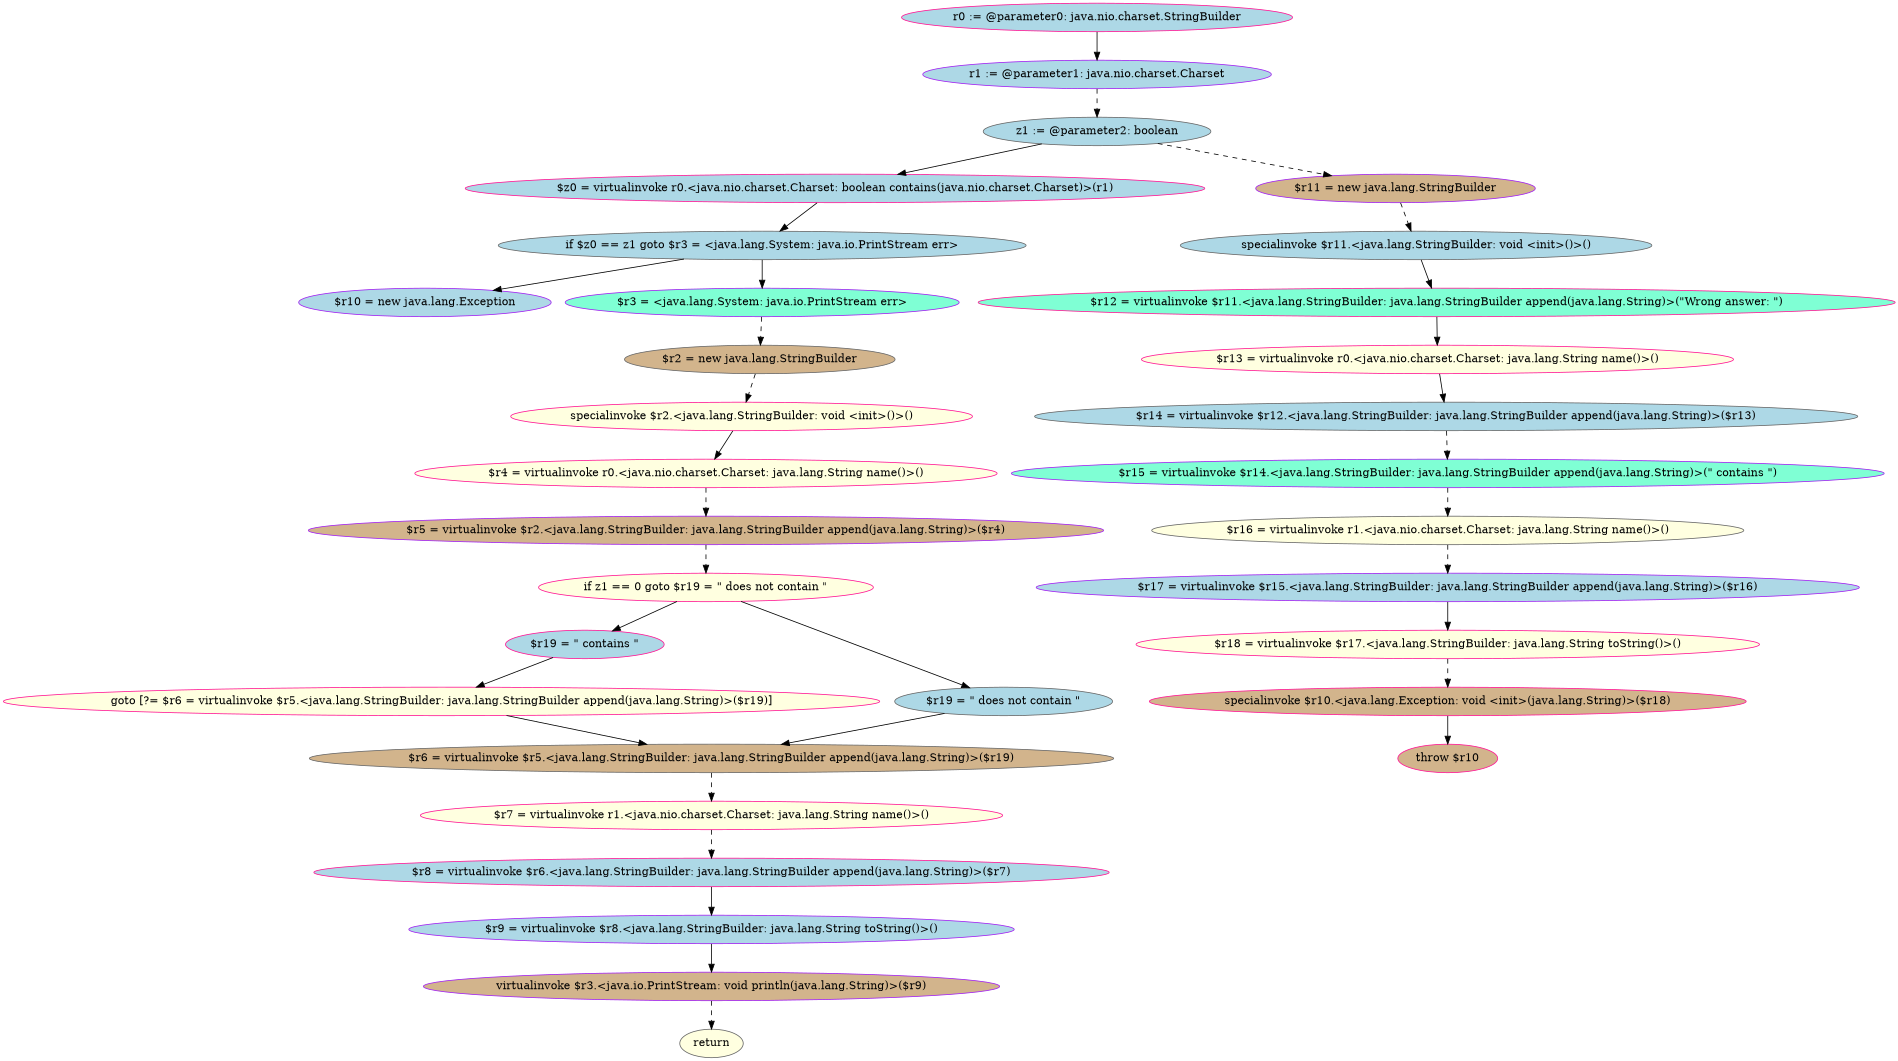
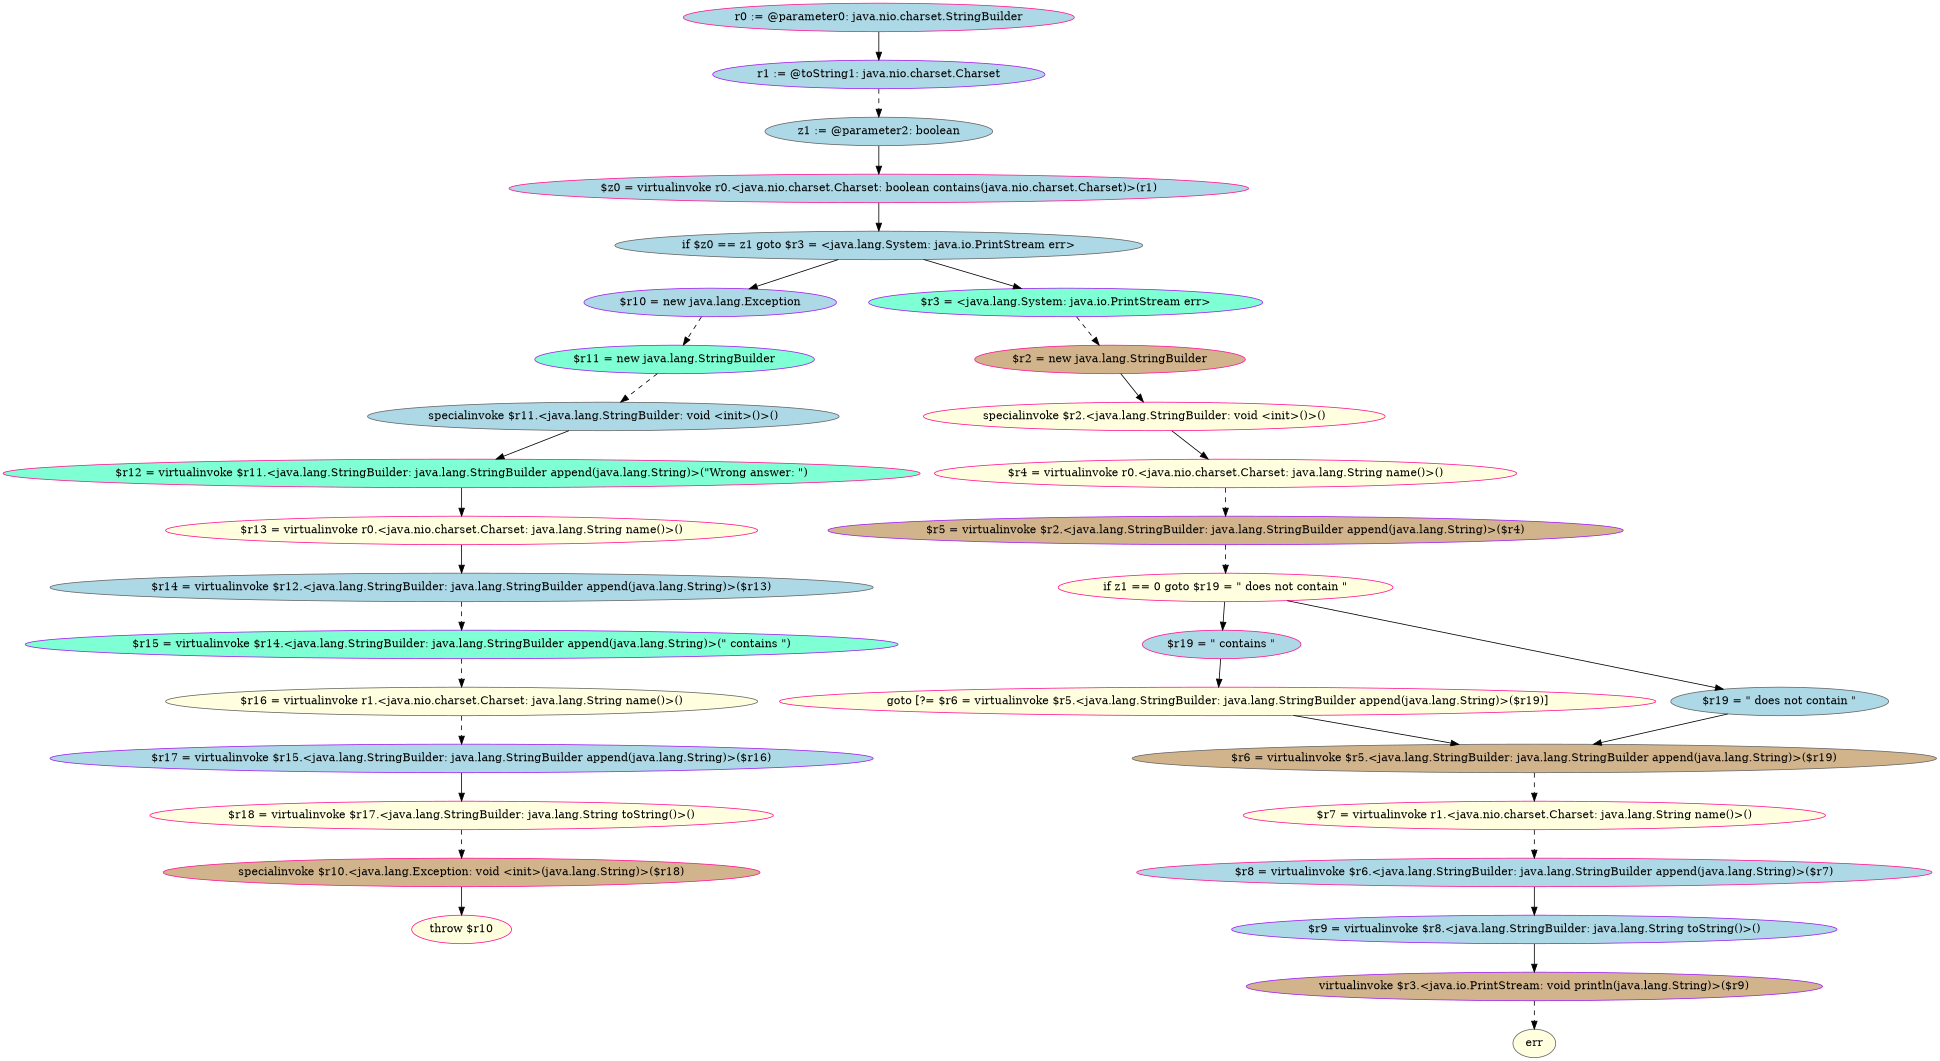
(1097, 74) -> (879, 74)
(1241, 159) -> (695, 328)
(1396, 188) -> (675, 359)
(760, 359) -> (1110, 359)
(752, 384) -> (1130, 385)
(1448, 758) -> (462, 929)
(712, 1043) -> (1534, 1043)
